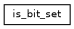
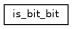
(37, 15) -> (36, 15)
